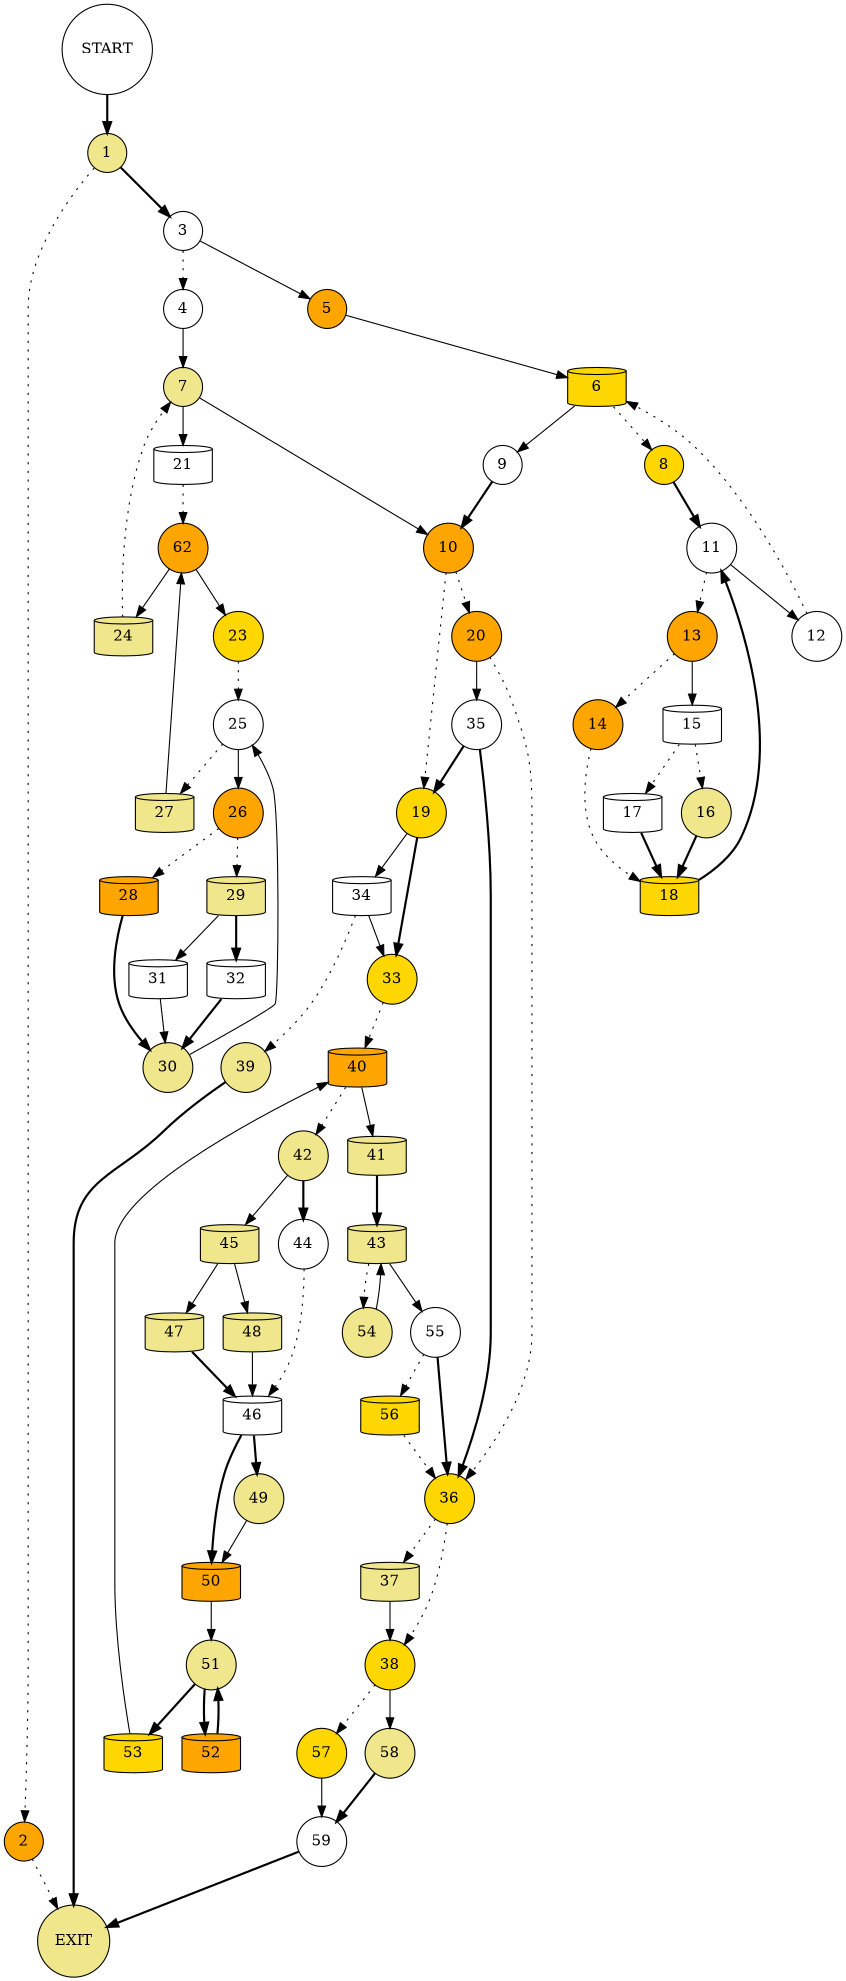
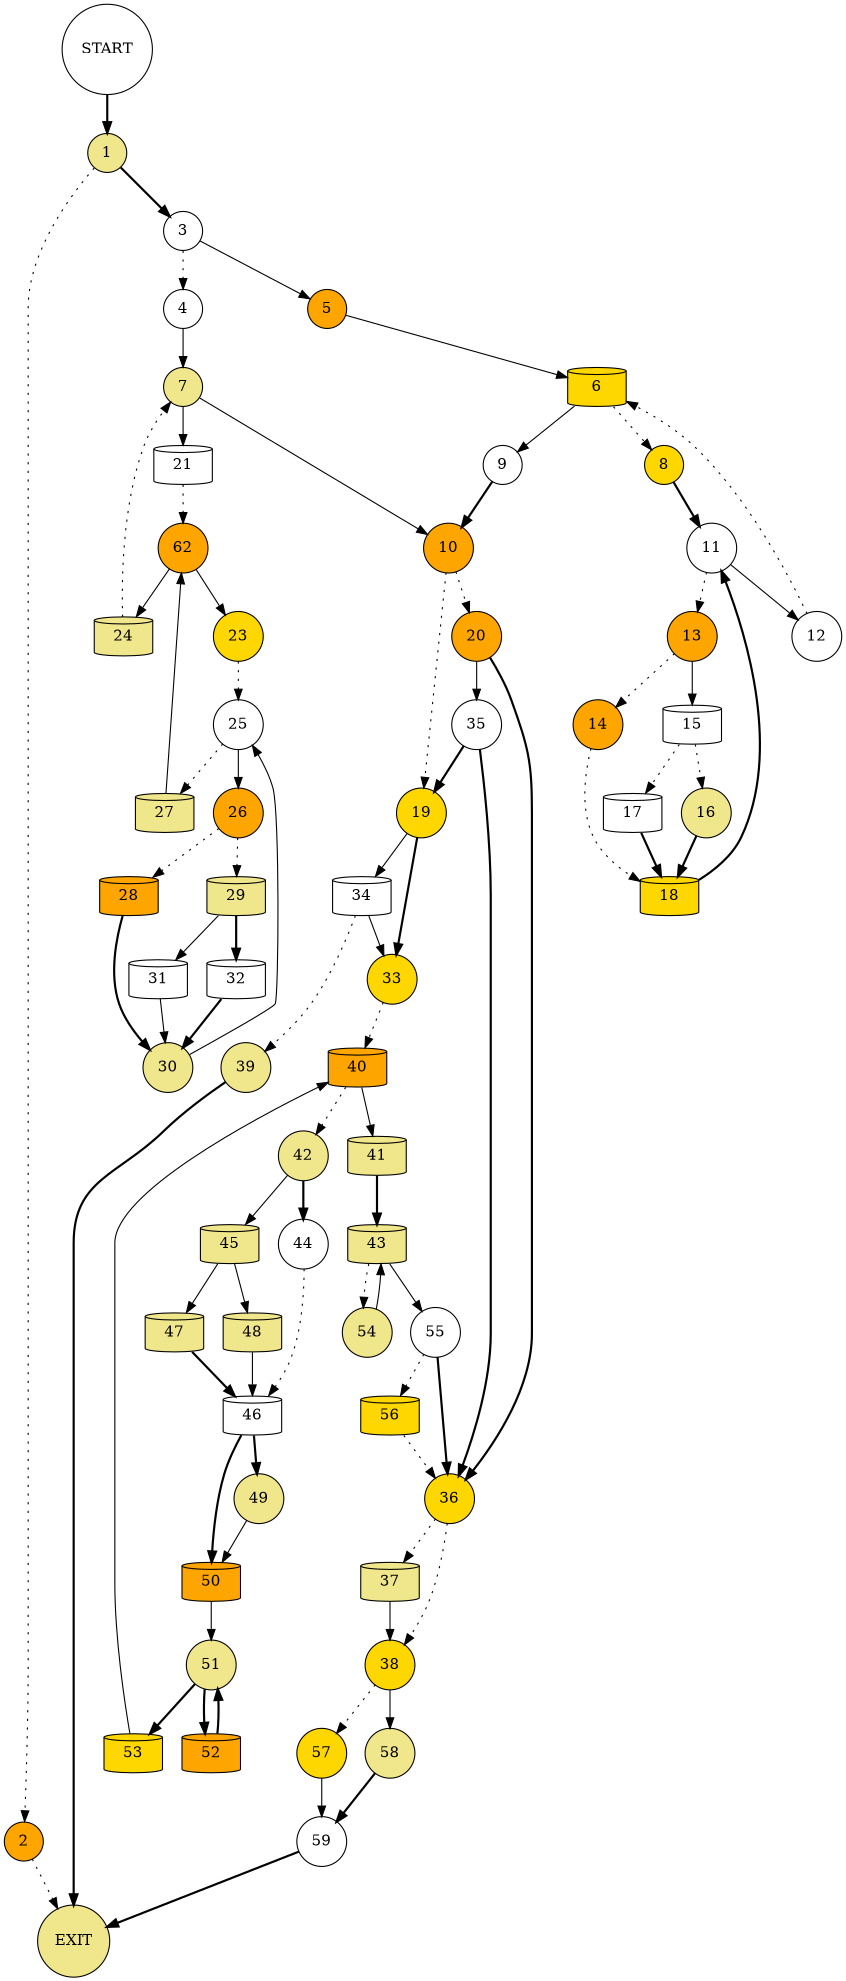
(532, 1068) -> (532, 1068)
